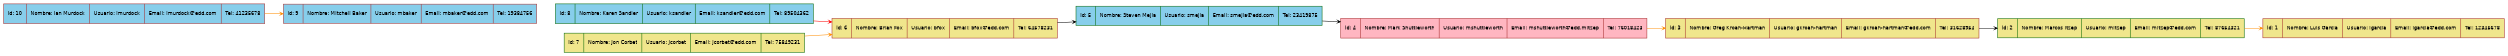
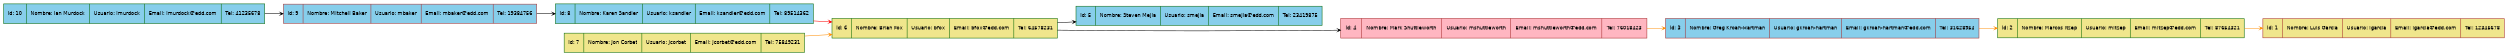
(792, 13) -> (792, 13)
(134, 14) -> (134, 14)
(272, 14) -> (272, 14)
none -> (544, 14)
(1330, 21) -> (1197, 31)
(945, 28) -> (945, 28)
(1555, 28) -> (1556, 28)
(1822, 28) -> (1822, 28)
(1987, 28) -> (1987, 28)
